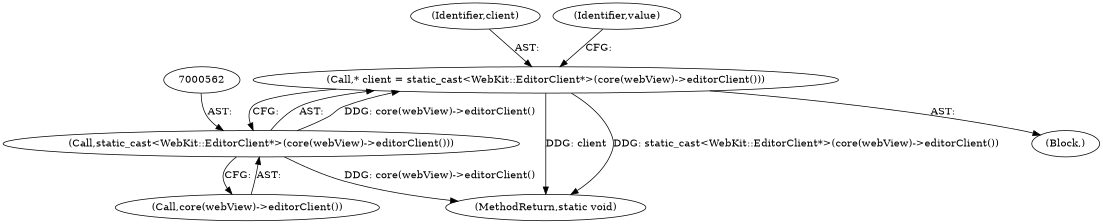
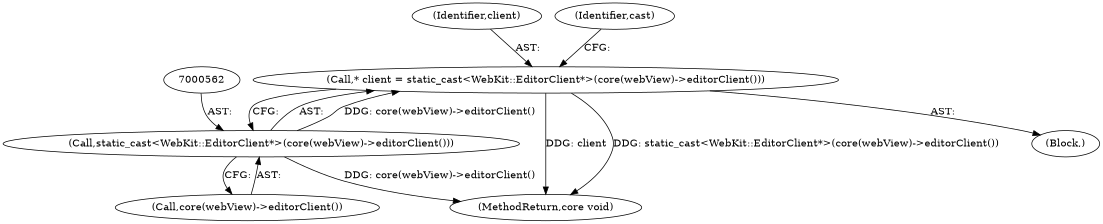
(617, 16) -> (615, 16)
(546, 208) -> (546, 208)
